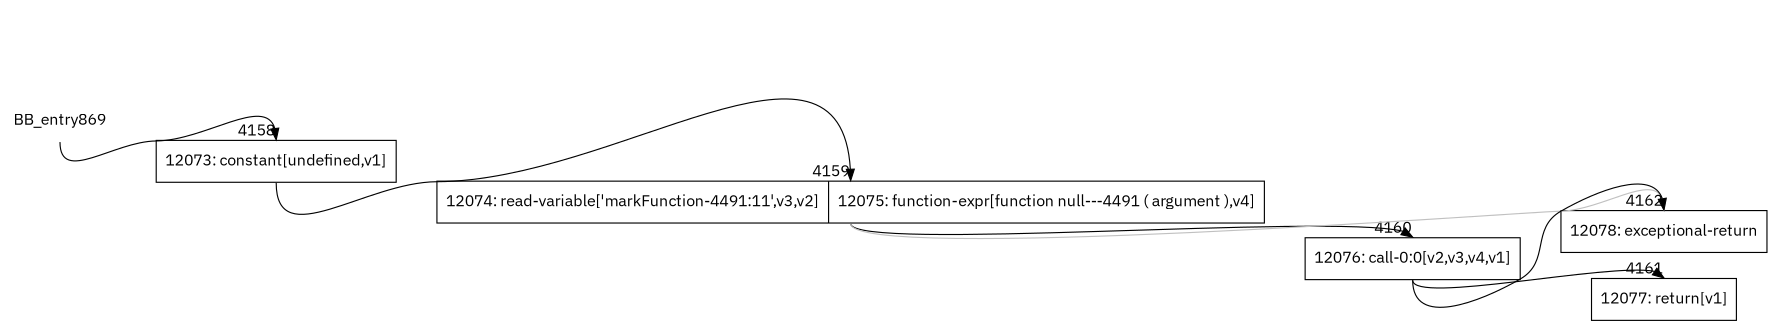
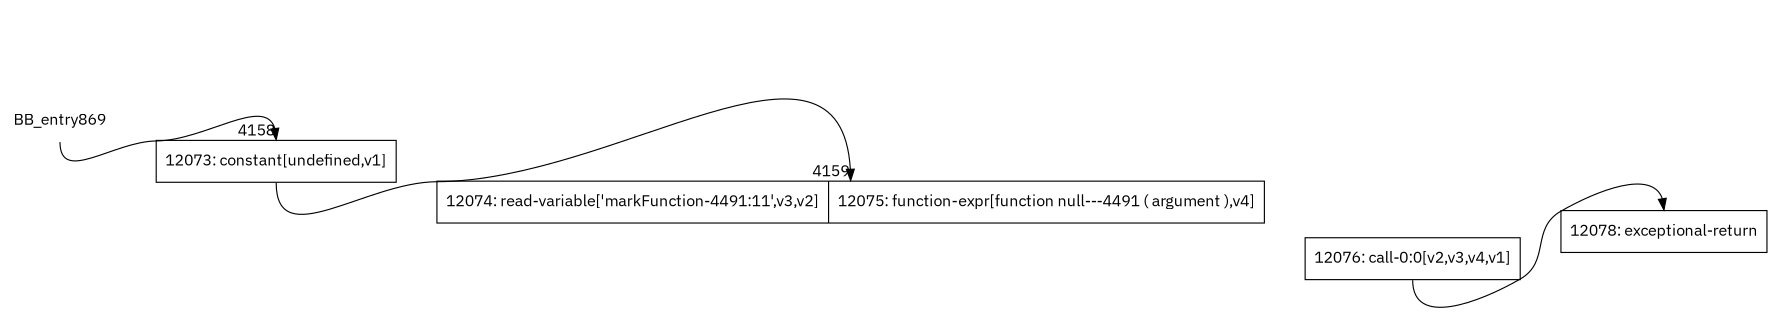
(1382, 222) -> none
(1126, 231) -> none
(1664, 299) -> none
